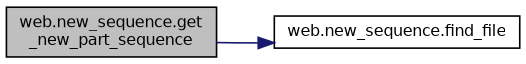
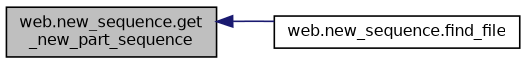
(237, 43) -> (254, 21)
